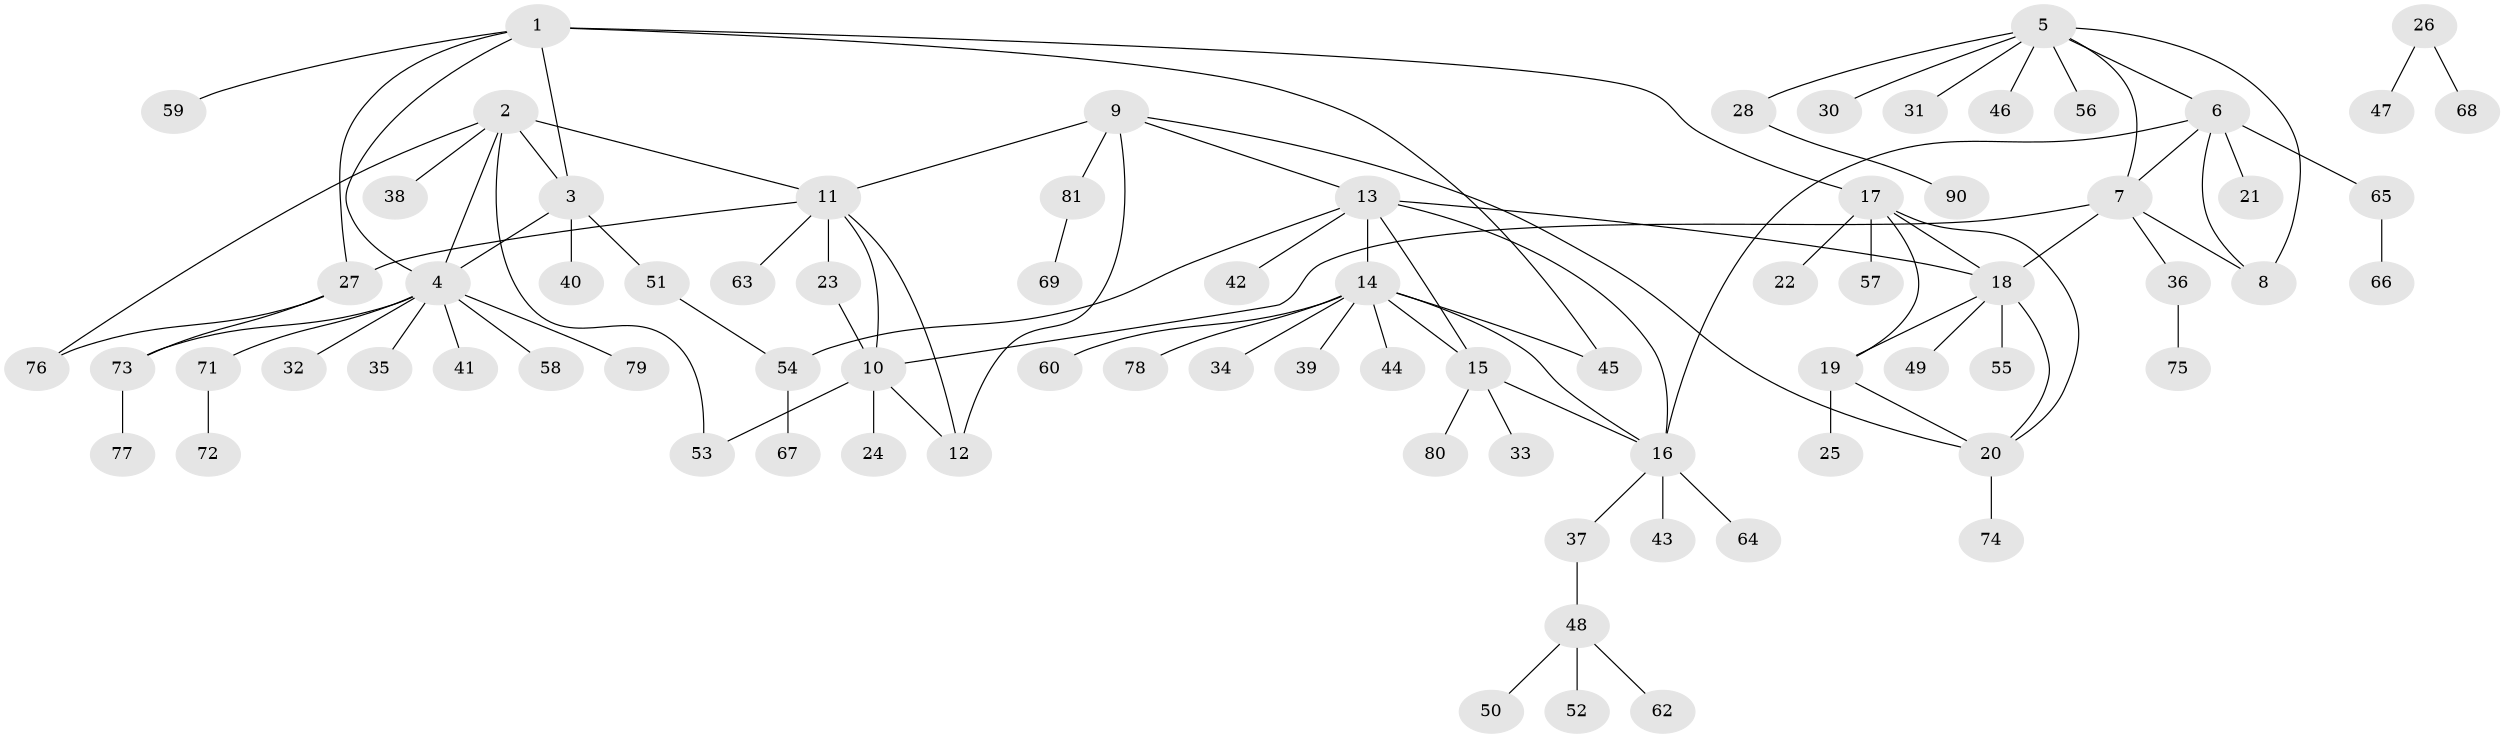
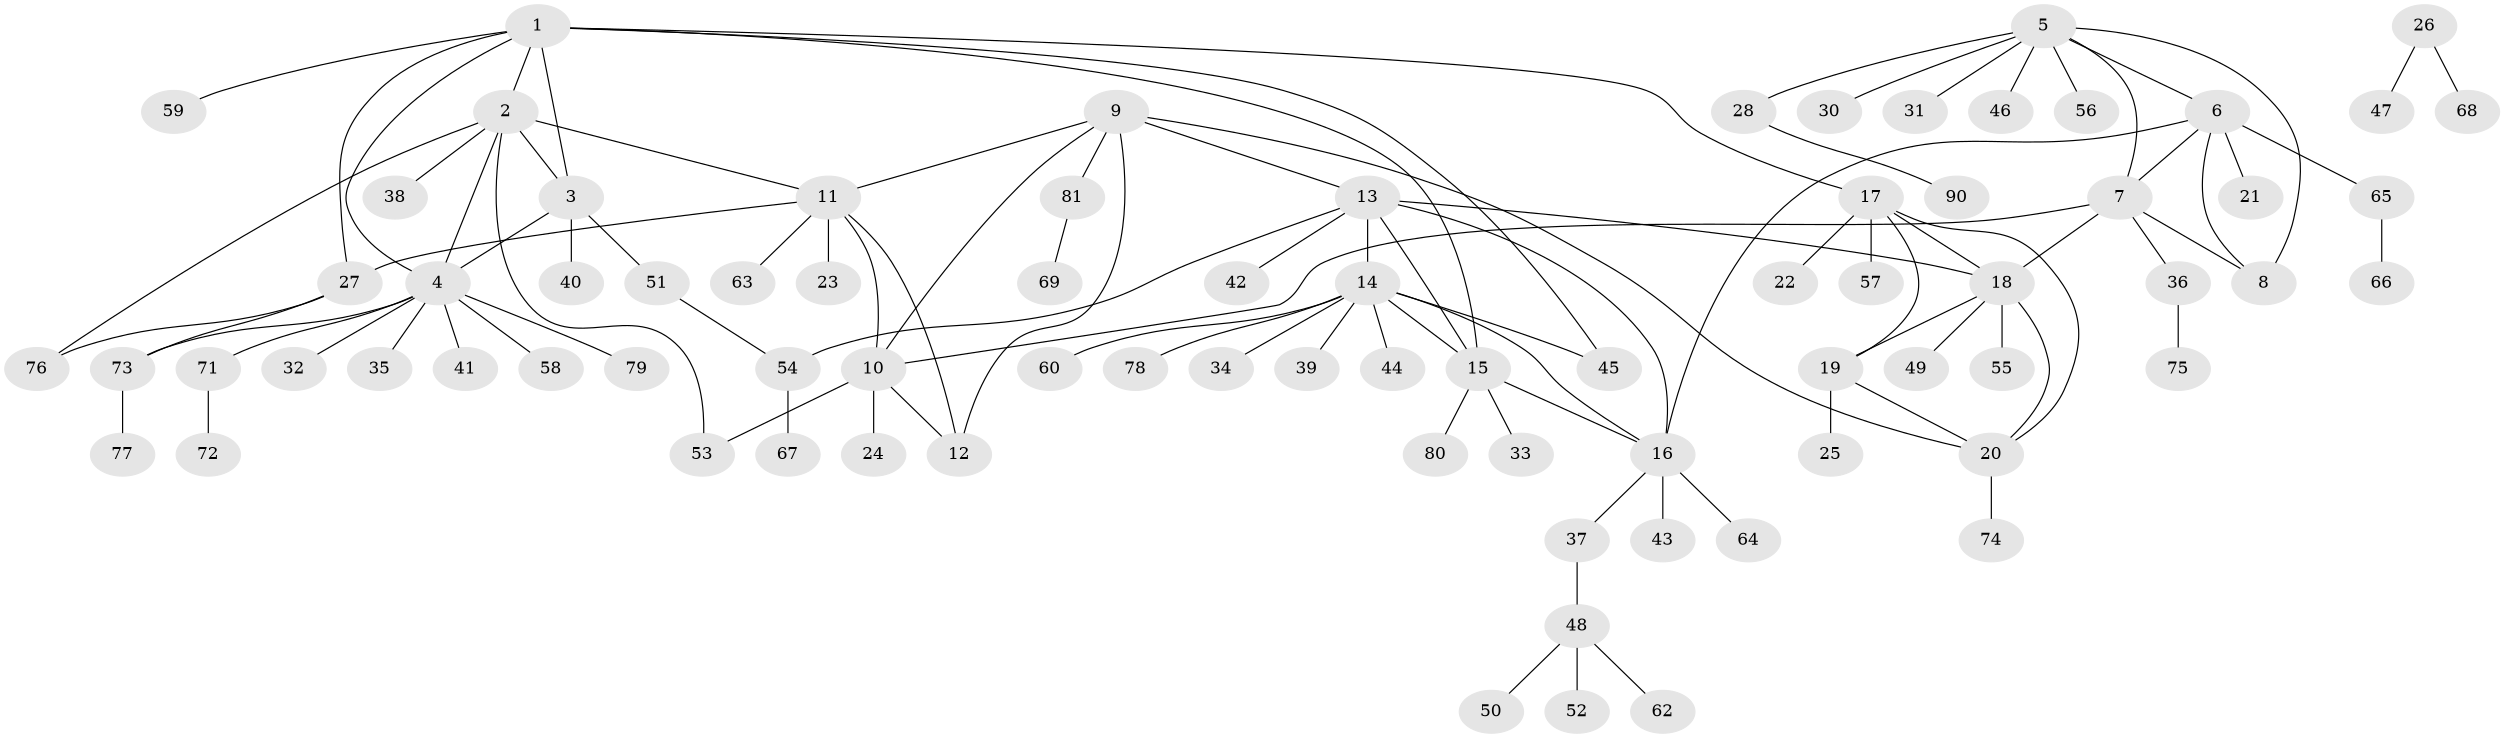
none -> (522, 69)
none -> (1093, 72)
(851, 326) -> (980, 228)
